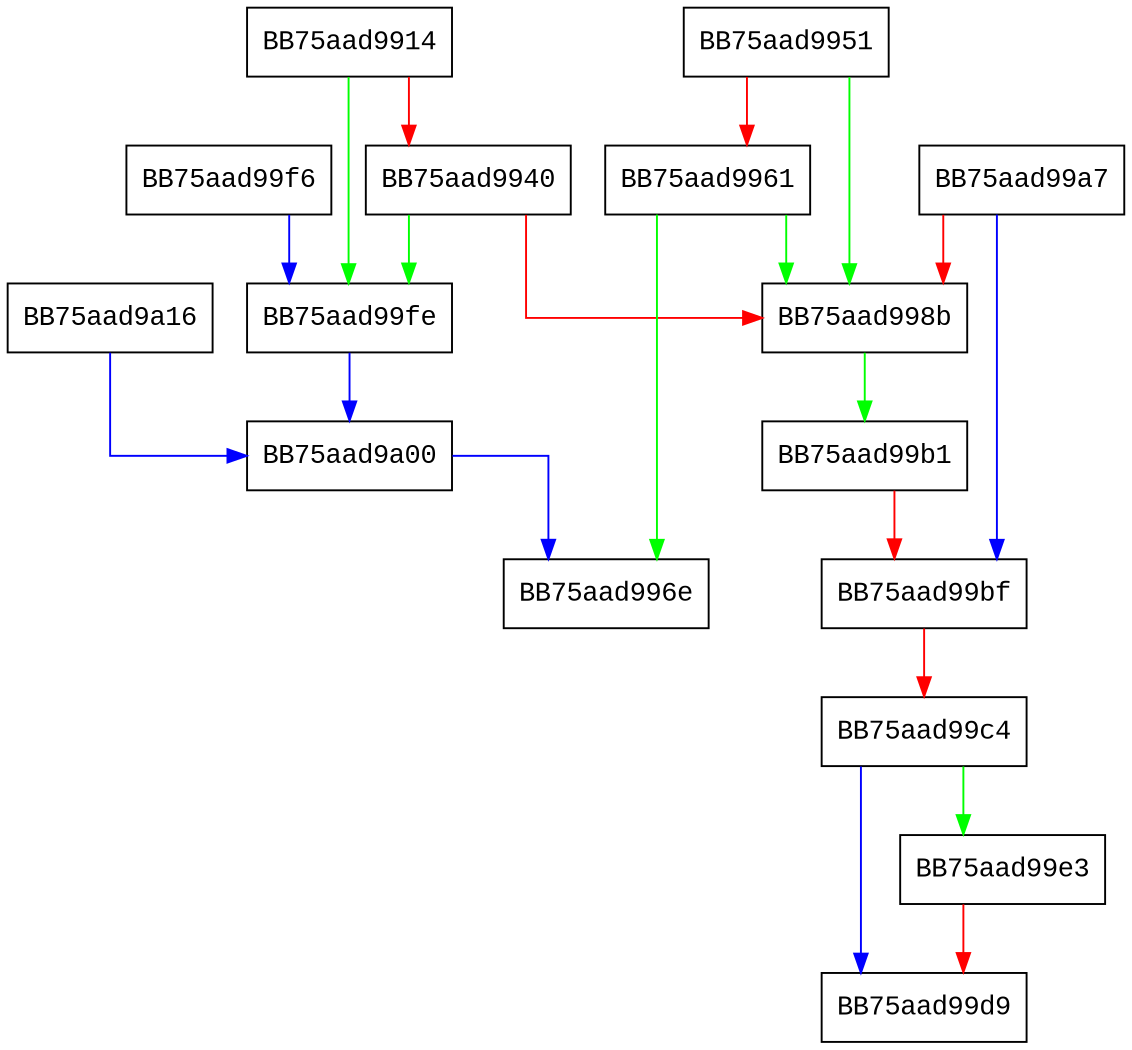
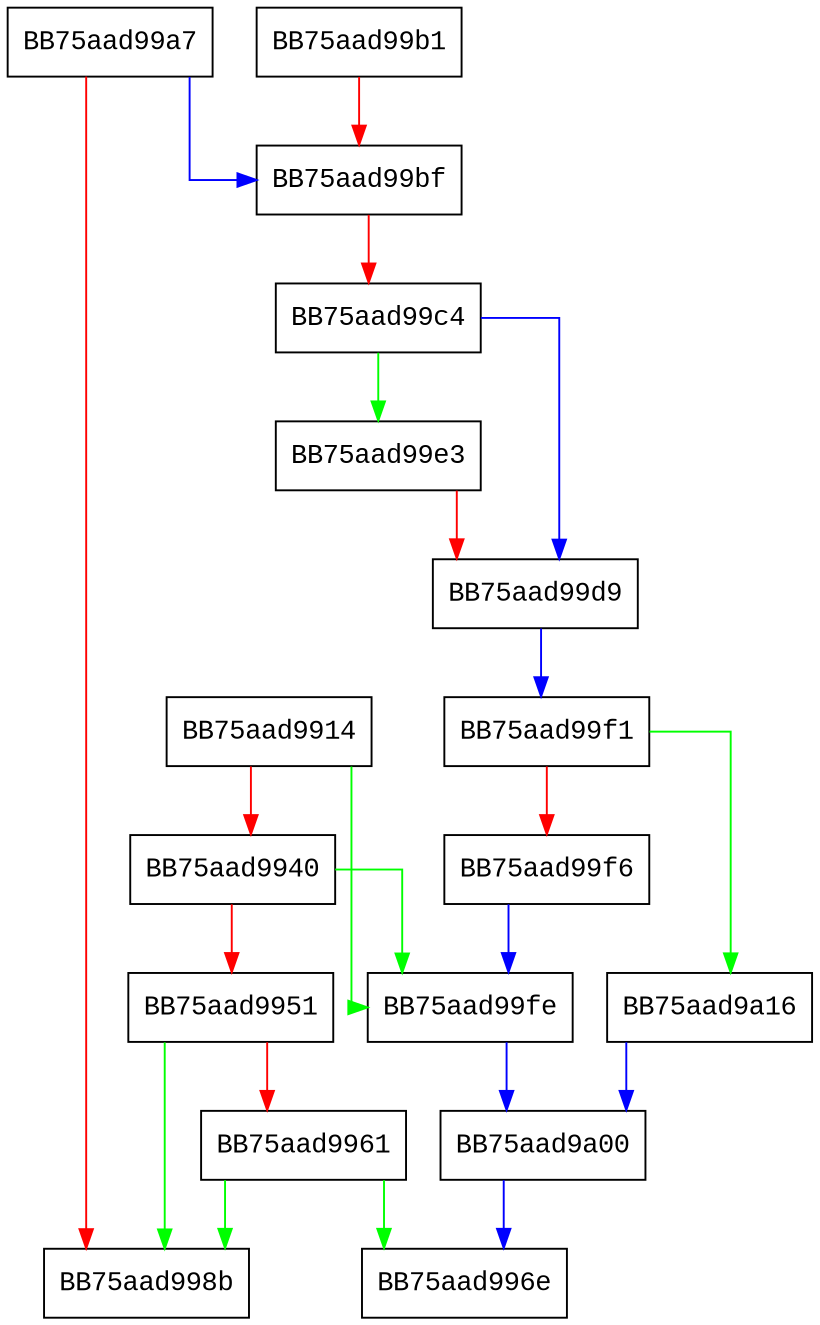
(583, 318) -> (232, 929)
(865, 377) -> none
none -> (547, 732)
